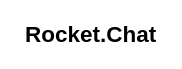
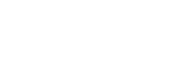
(90, 34) -> none
